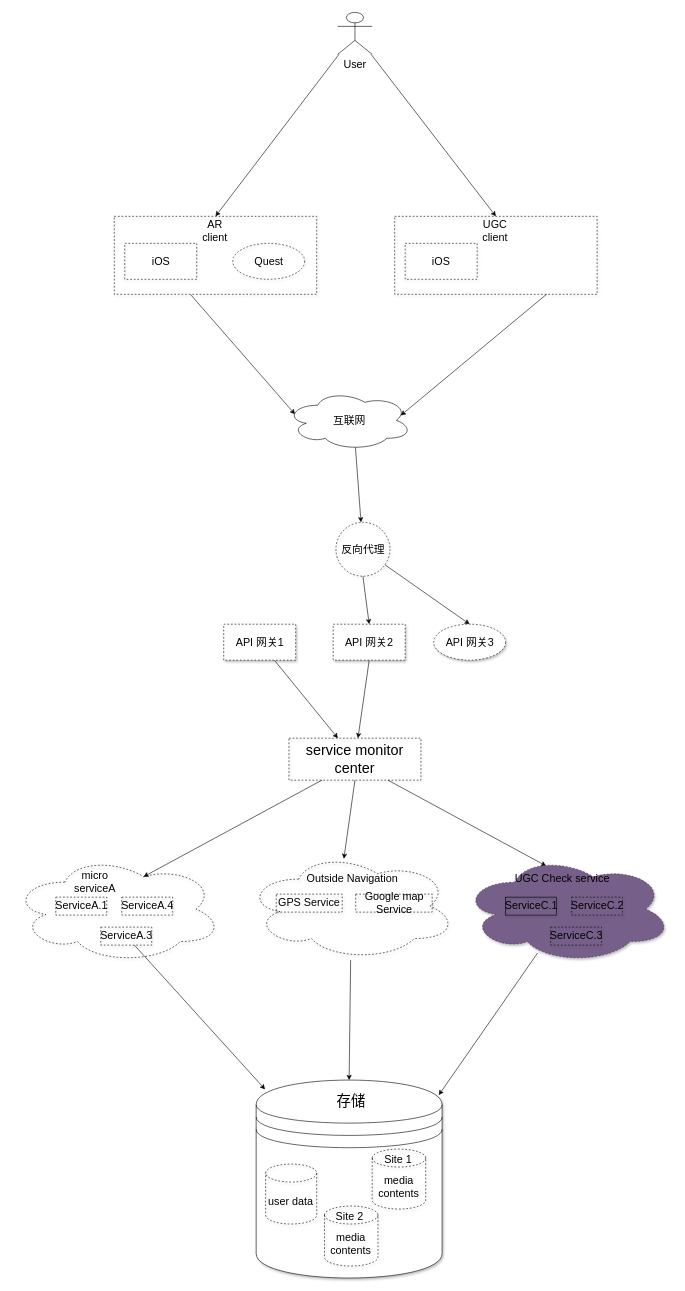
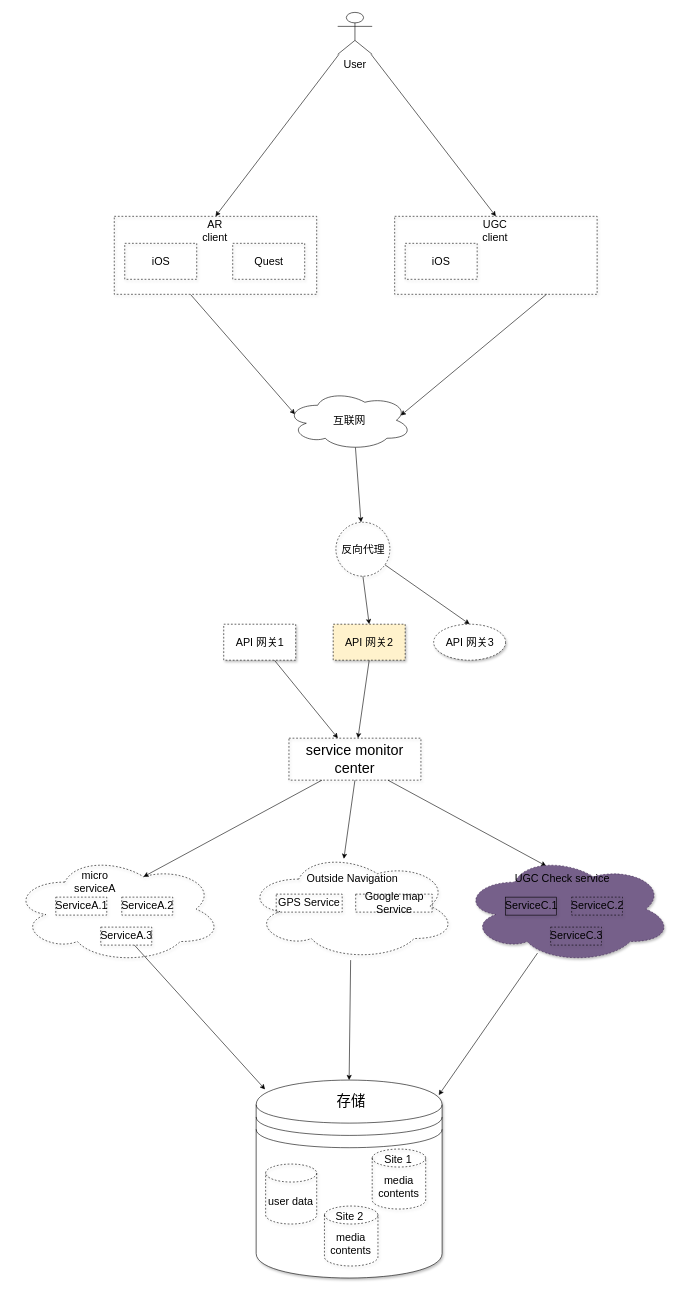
(269, 261) -> (269, 261)
(369, 642) -> (369, 642)
(148, 906) -> (148, 906)
